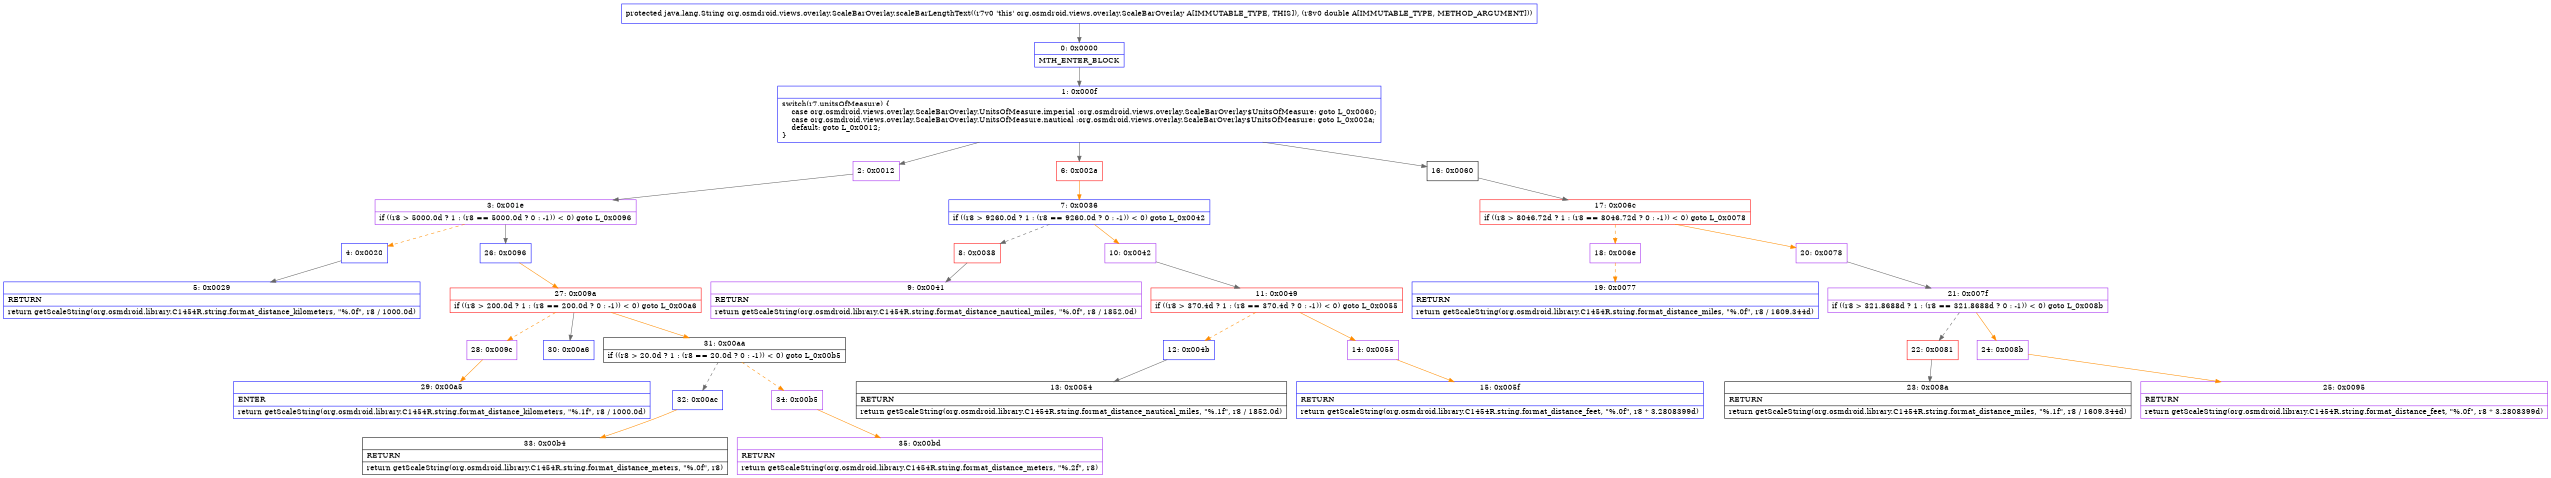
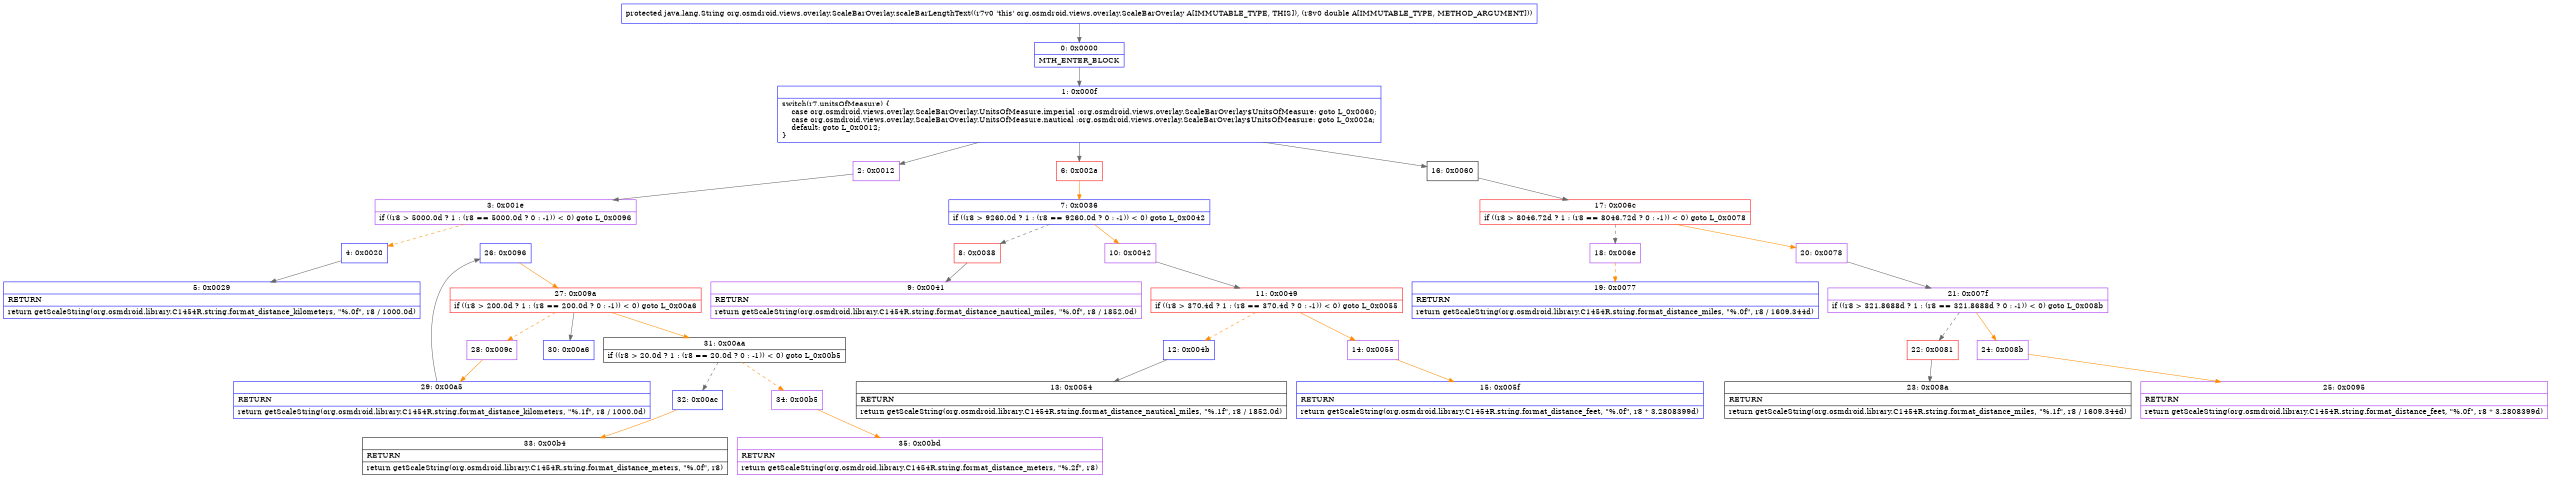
(506, 231) -> (434, 312)
(1615, 231) -> (1615, 231)
(252, 400) -> (255, 400)
